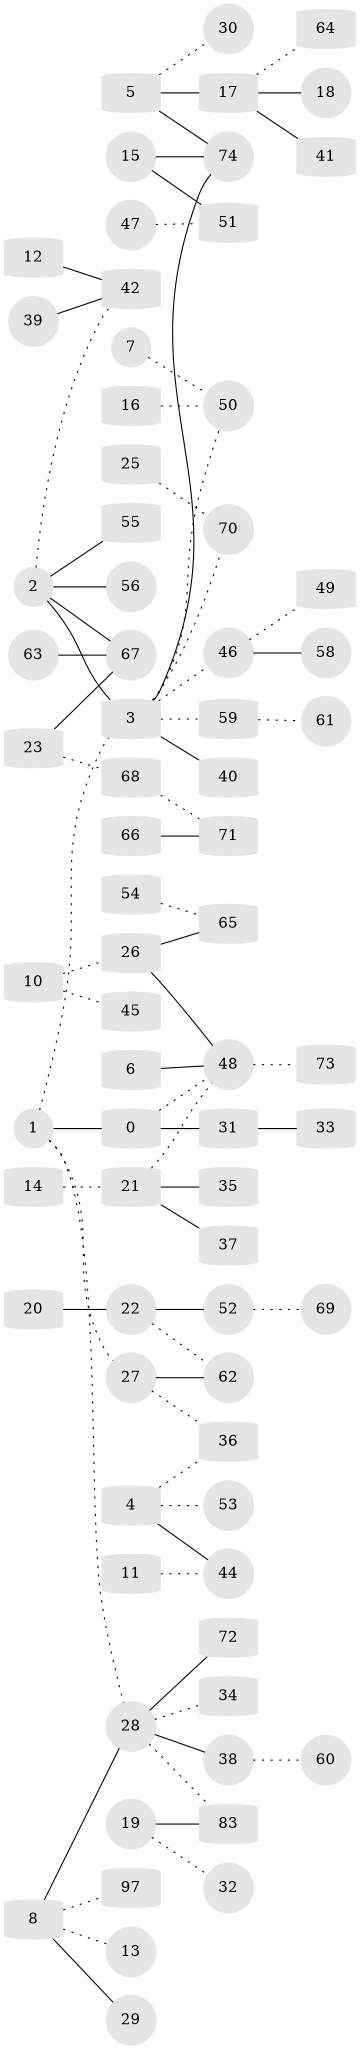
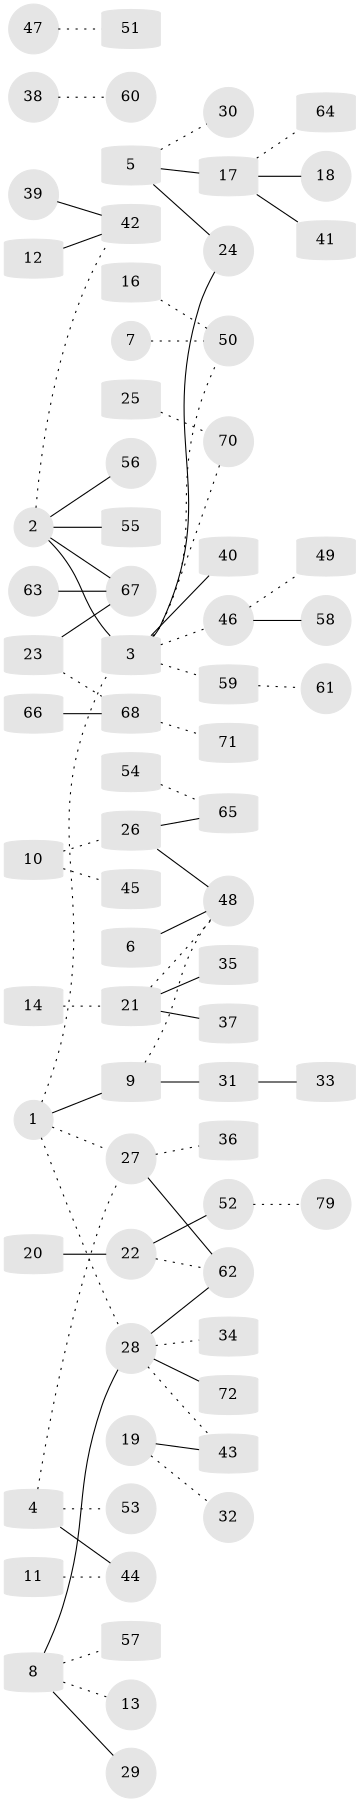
(131, 157) -> none
(229, 157) -> (229, 251)
(180, 836) -> (83, 714)
(326, 1065) -> none
(131, 1129) -> (131, 1082)
(326, 1309) -> (326, 1204)
(180, 1474) -> (70, 1332)
(180, 1743) -> (180, 1311)
(229, 1824) -> (229, 1454)
(131, 1888) -> (131, 1641)
